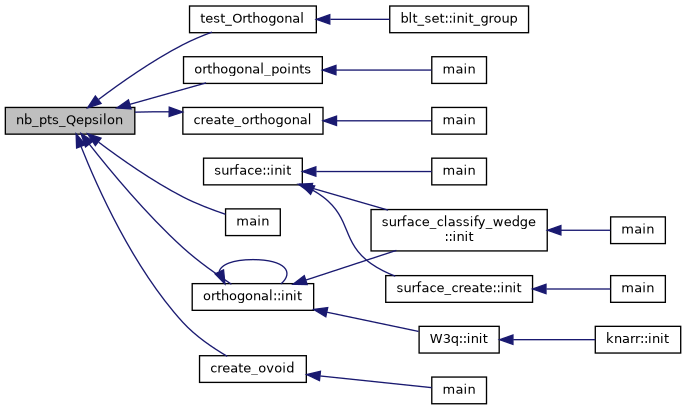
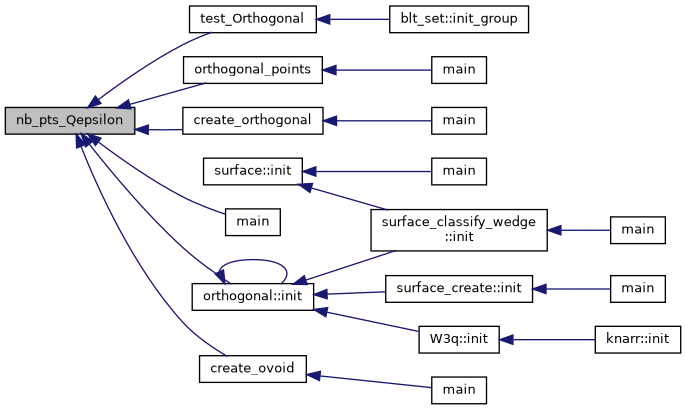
(152, 112) -> (166, 130)
(350, 237) -> (356, 293)
